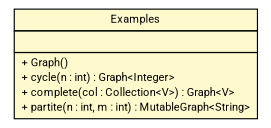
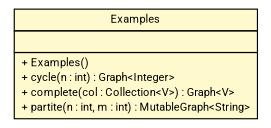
(45, 63) -> (55, 63)
